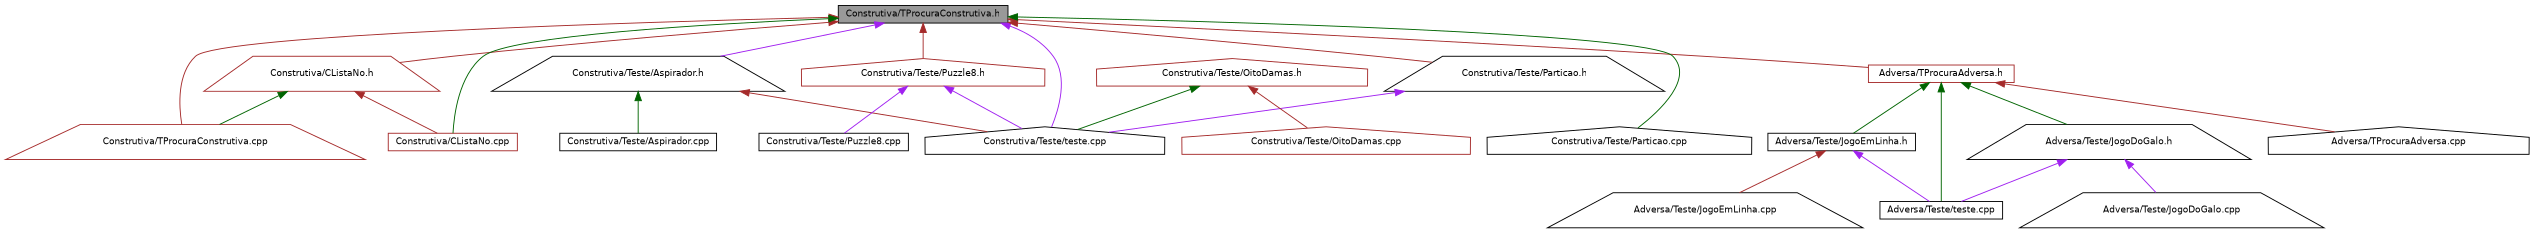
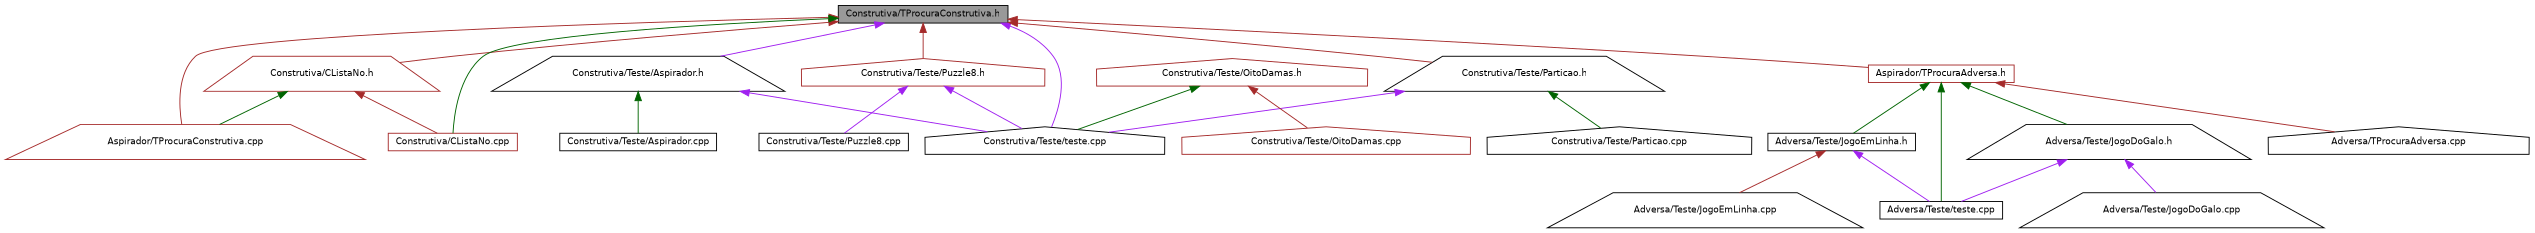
(1391, 29) -> (1578, 112)
(1941, 74) -> (1941, 74)
(862, 111) -> (862, 111)
(185, 142) -> (185, 142)
